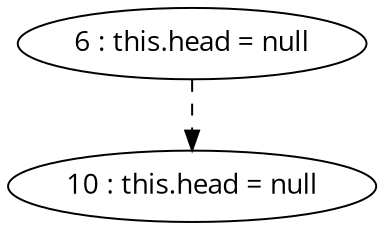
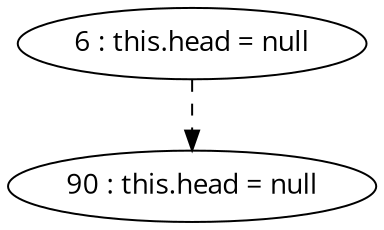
(192, 186) -> (192, 186)
